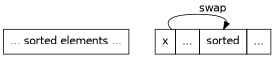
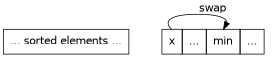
(223, 41) -> (223, 41)
